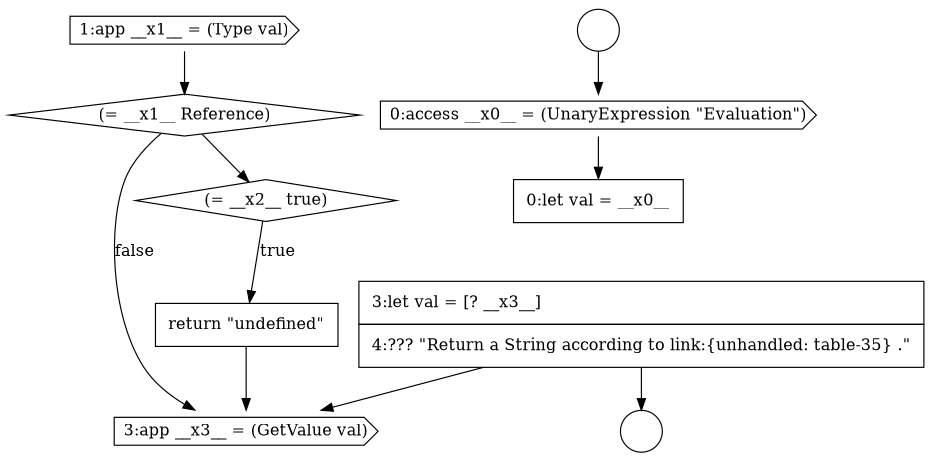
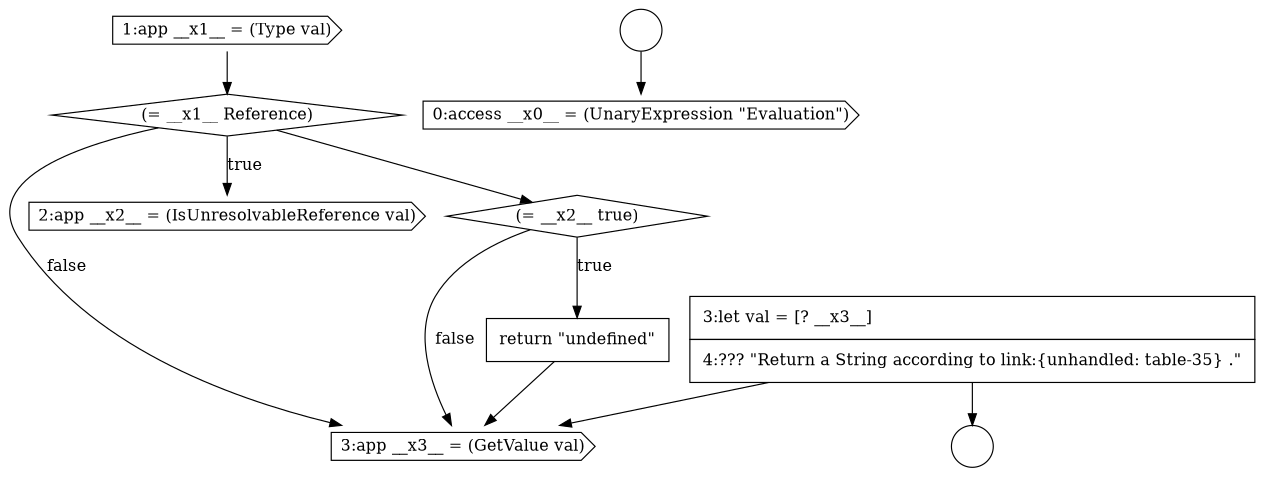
(598, 201) -> none
none -> (227, 216)
none -> (434, 299)
